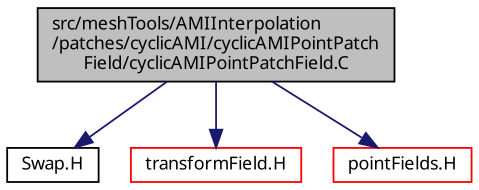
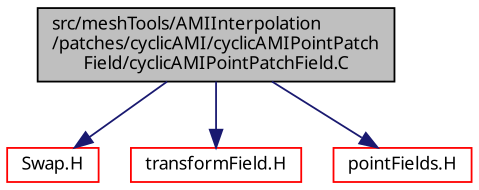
(53, 165) -> (53, 165)
